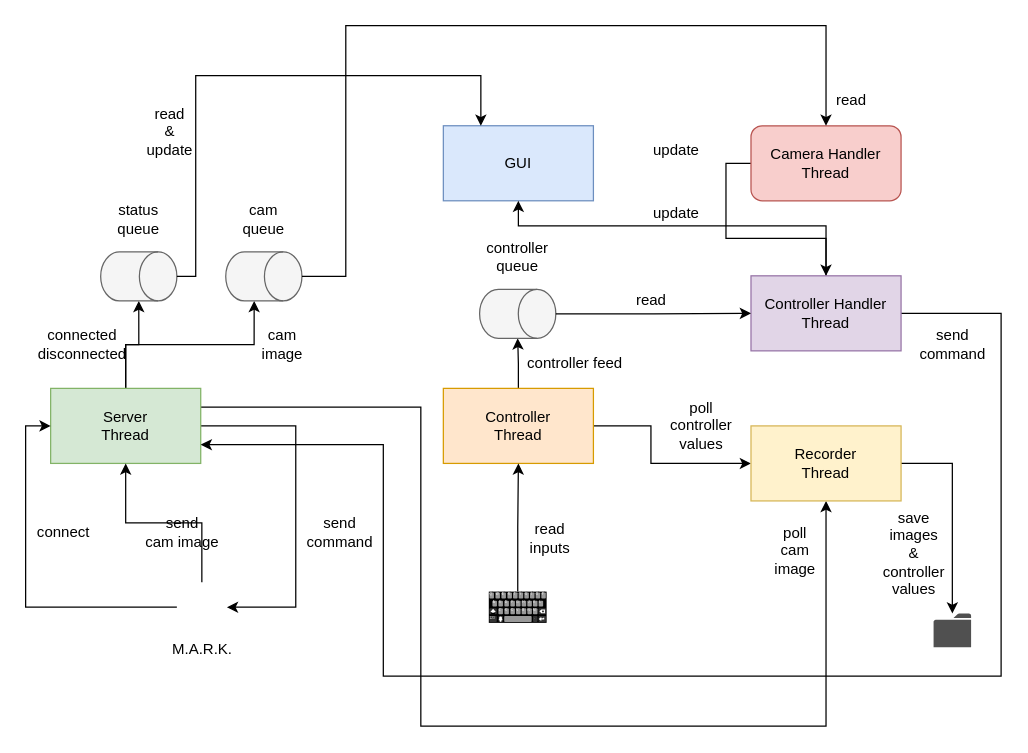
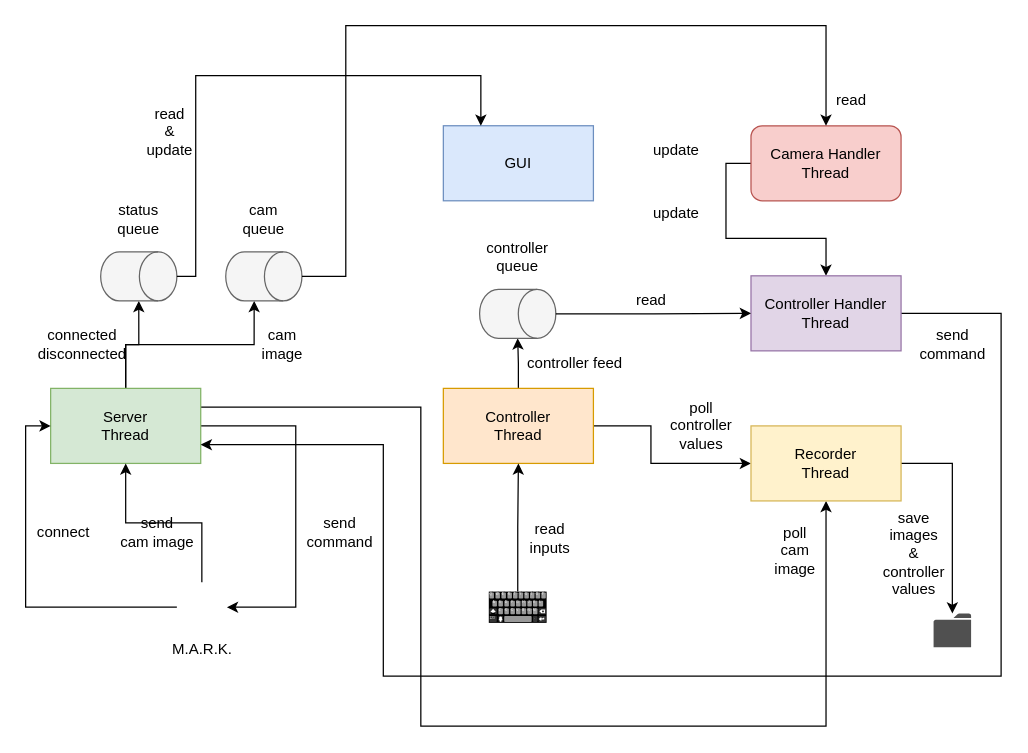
(669, 226) -> none
(182, 532) -> (157, 532)
